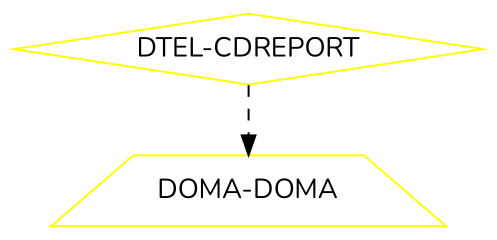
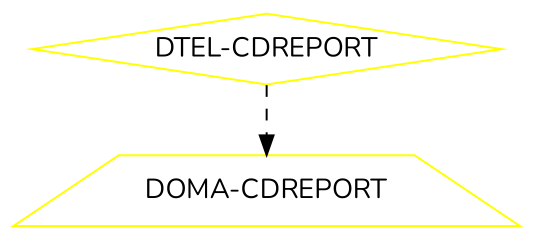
(249, 191) -> (267, 191)
